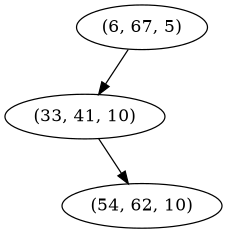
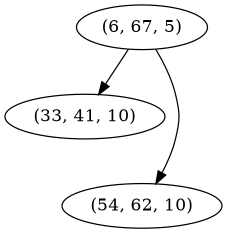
(110, 156) -> (179, 110)
